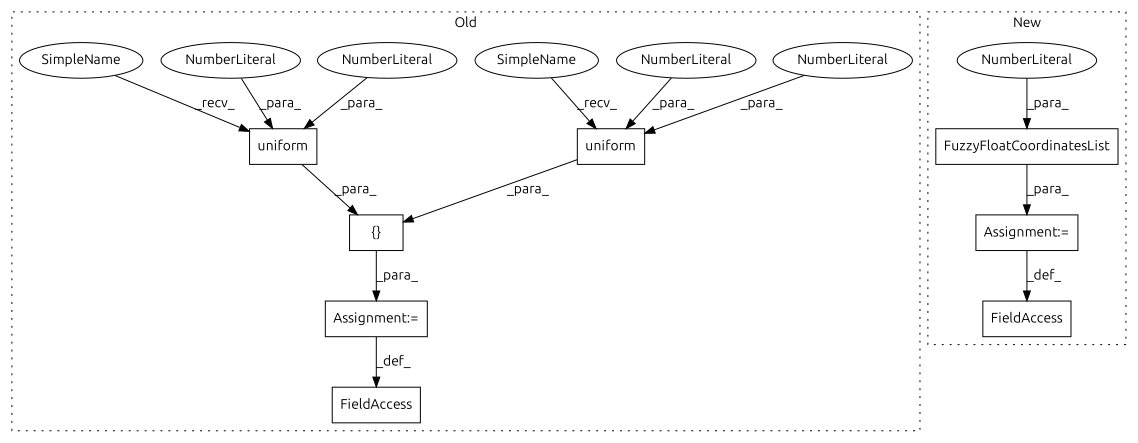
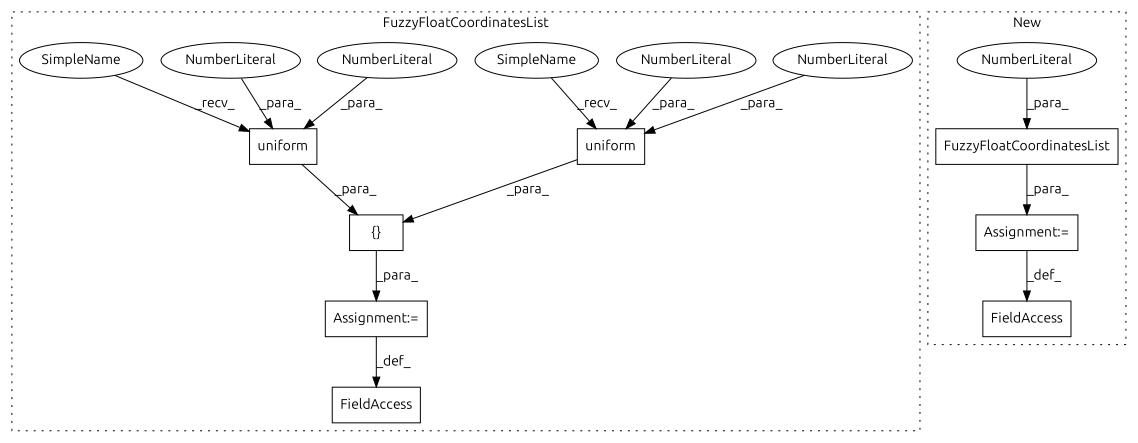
(466, 23) -> (466, 23)
